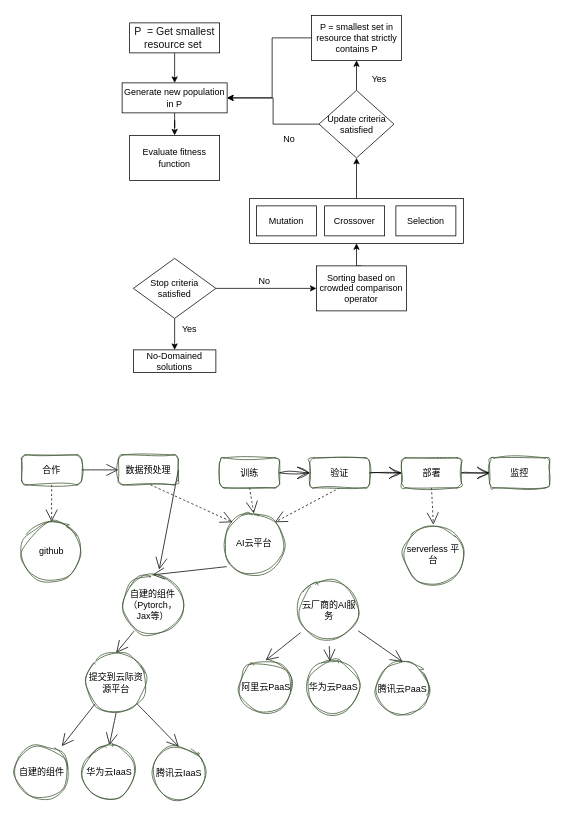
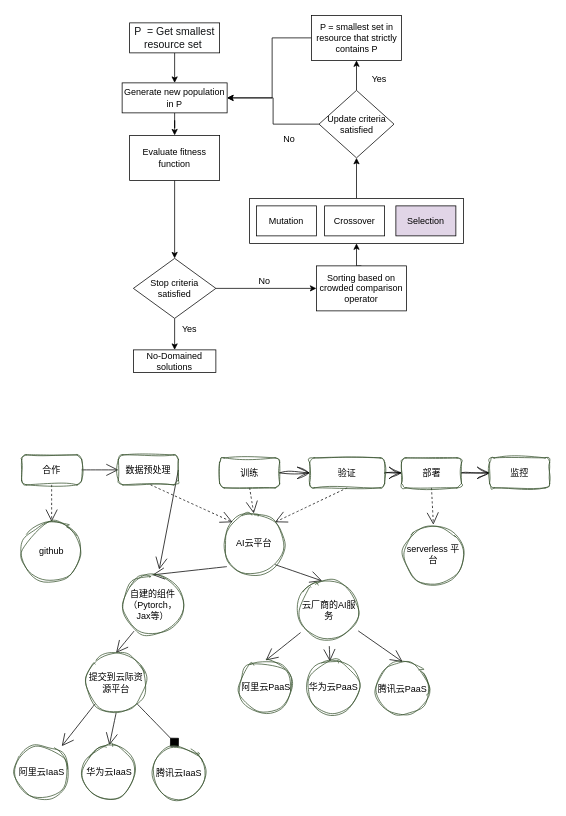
none -> (174, 216)
(426, 221) -> (426, 221)
(339, 473) -> (347, 473)
none -> (298, 573)
(172, 740) -> (170, 737)
(42, 772) -> (42, 772)
